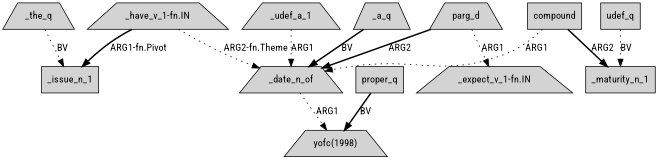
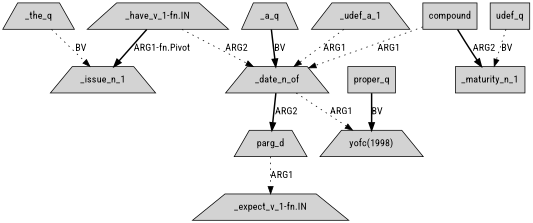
(380, 47) -> (274, 108)
(256, 48) -> (237, 48)
(70, 80) -> (103, 80)
